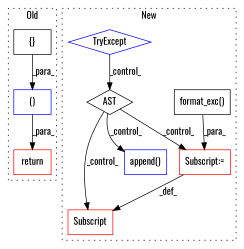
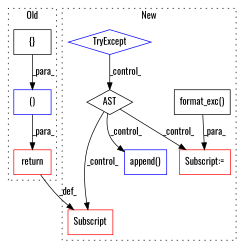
(152, 191) -> (53, 191)
